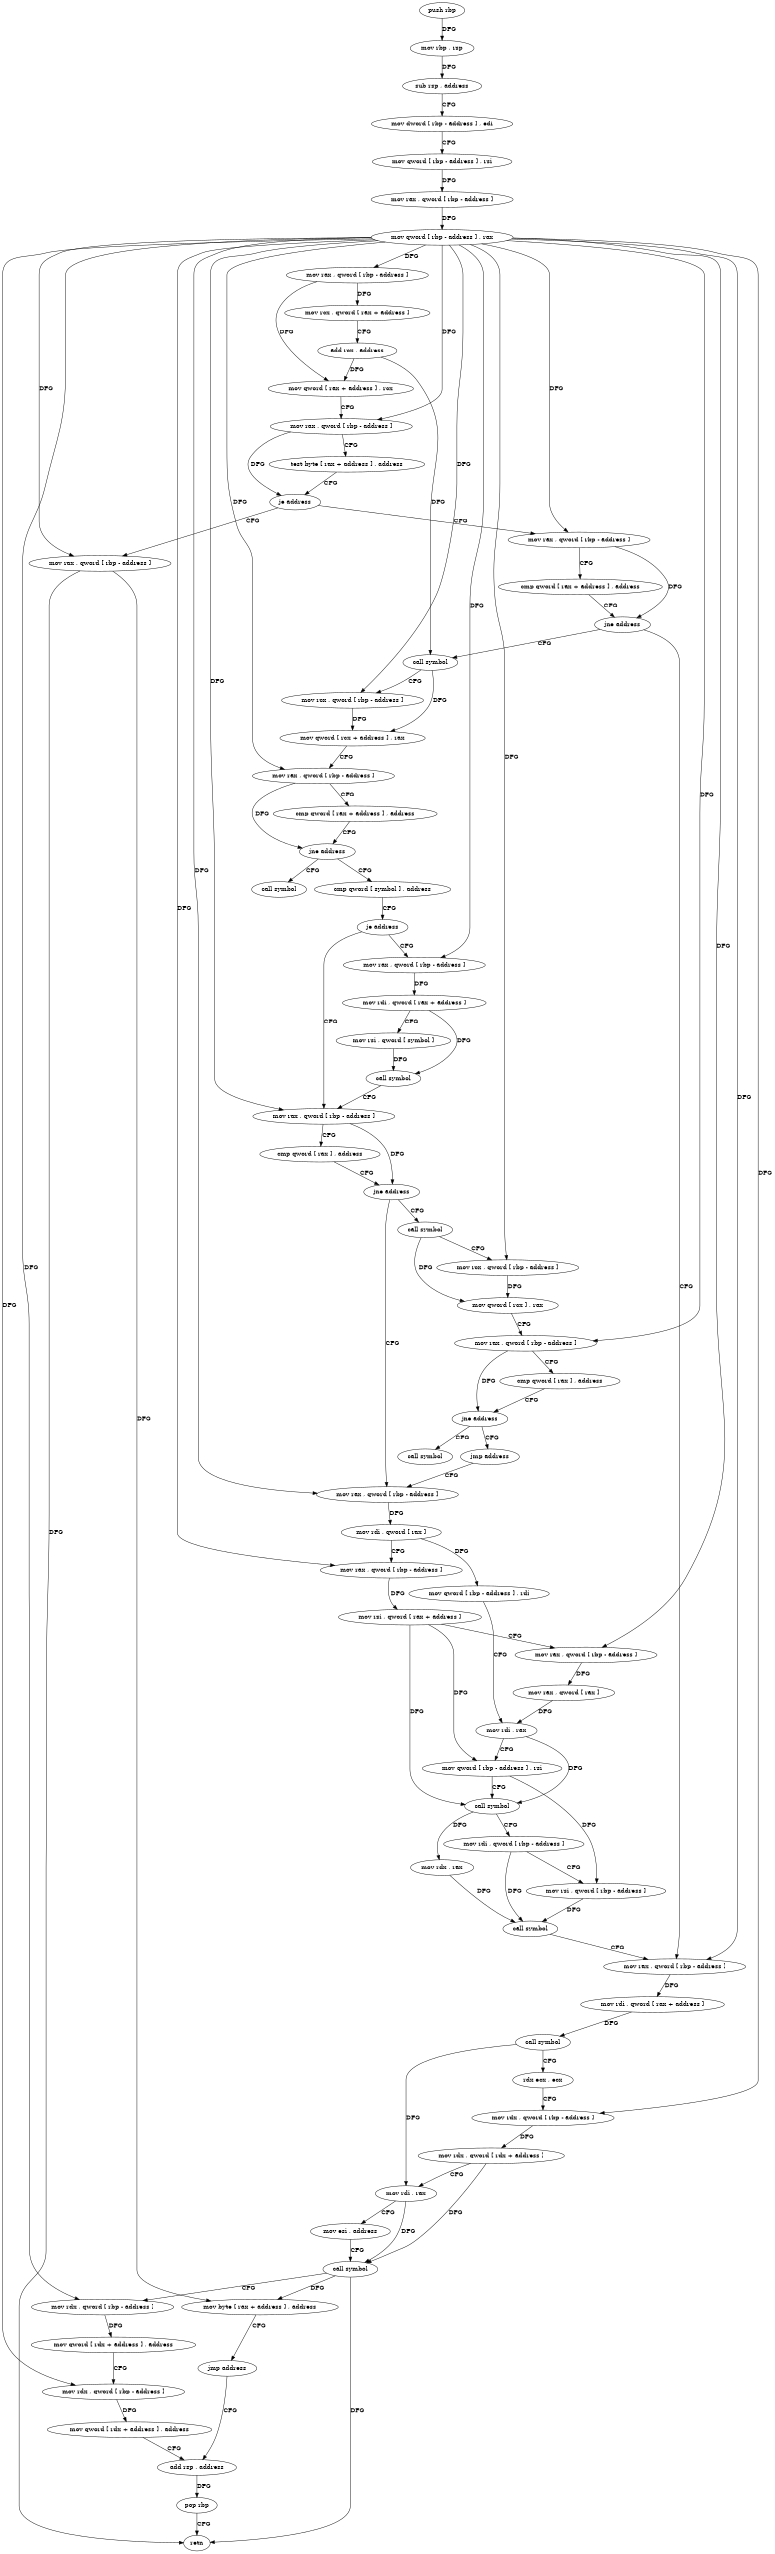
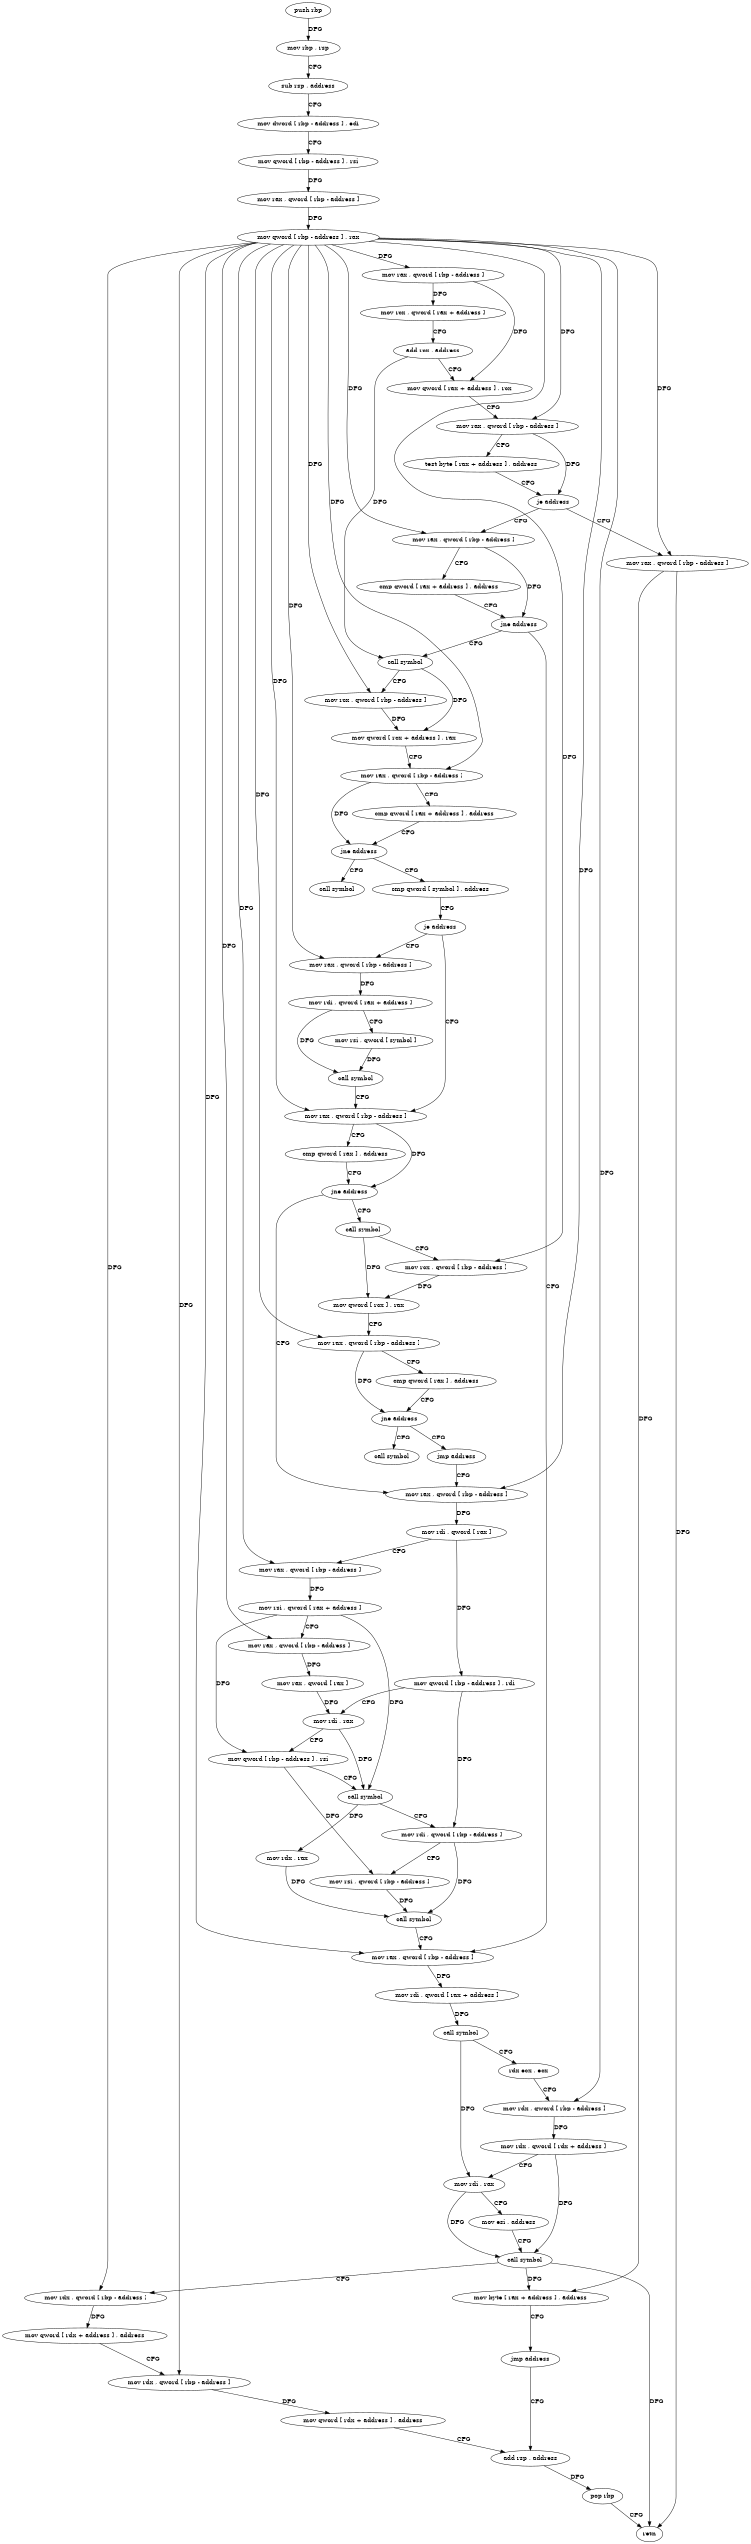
(449, 67) -> (315, 67)
(357, 370) -> (455, 370)
none -> (458, 1757)
